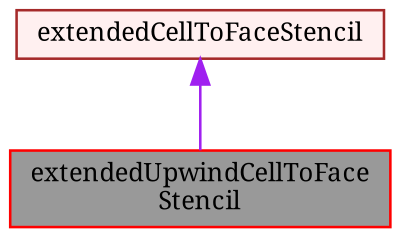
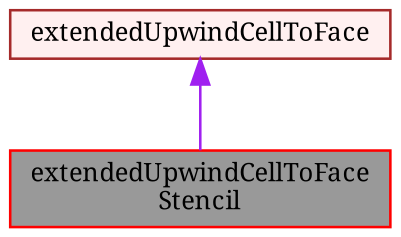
(200, 34) -> (200, 34)
